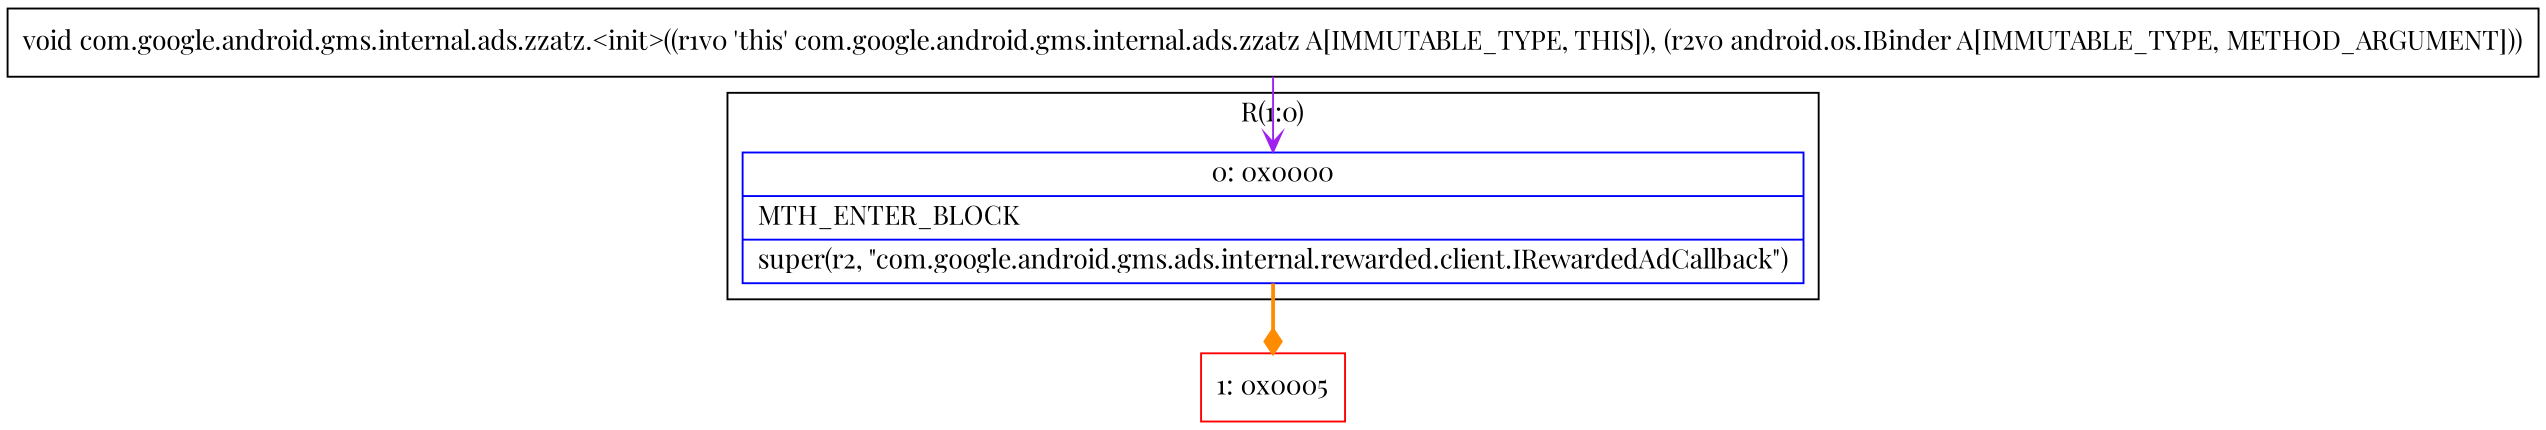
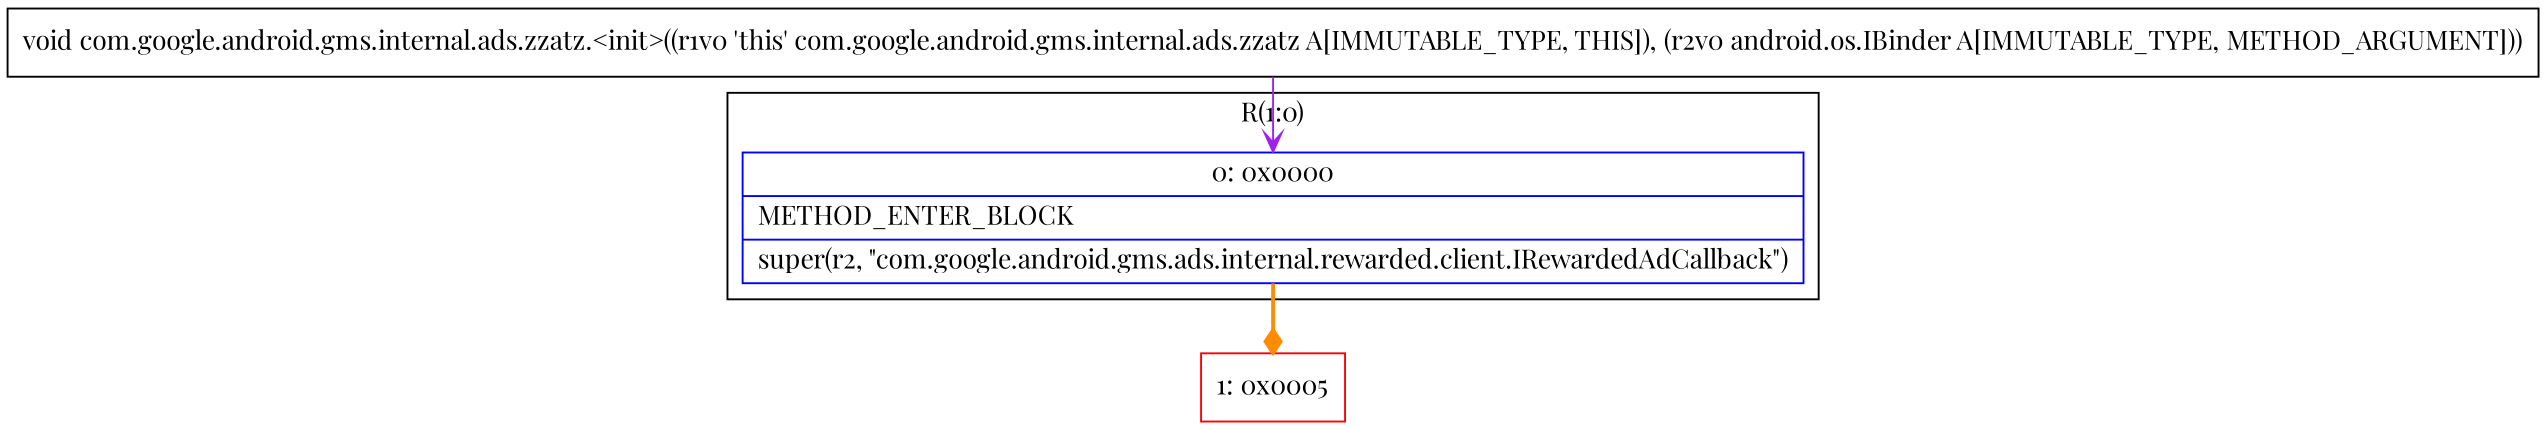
(889, 217) -> (916, 217)
